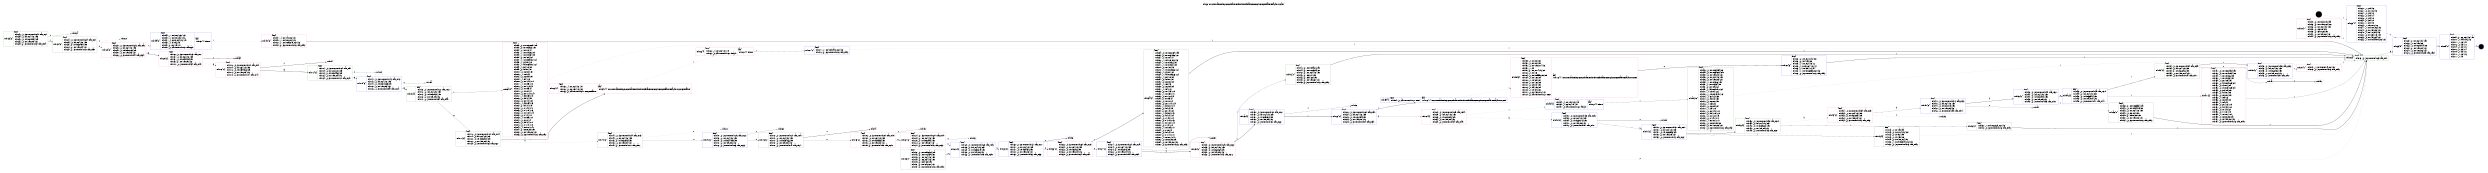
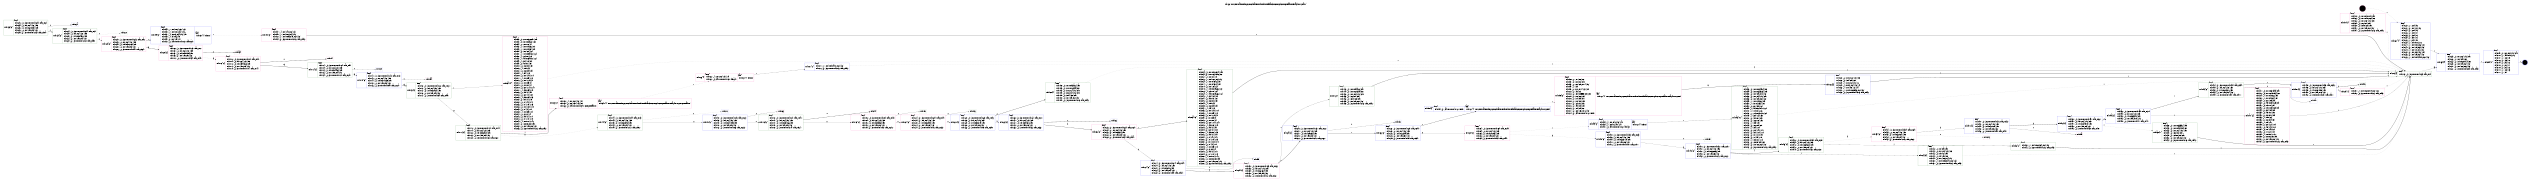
(148, 46) -> (148, 40)
(2294, 82) -> (2347, 86)
(947, 155) -> (1020, 108)
